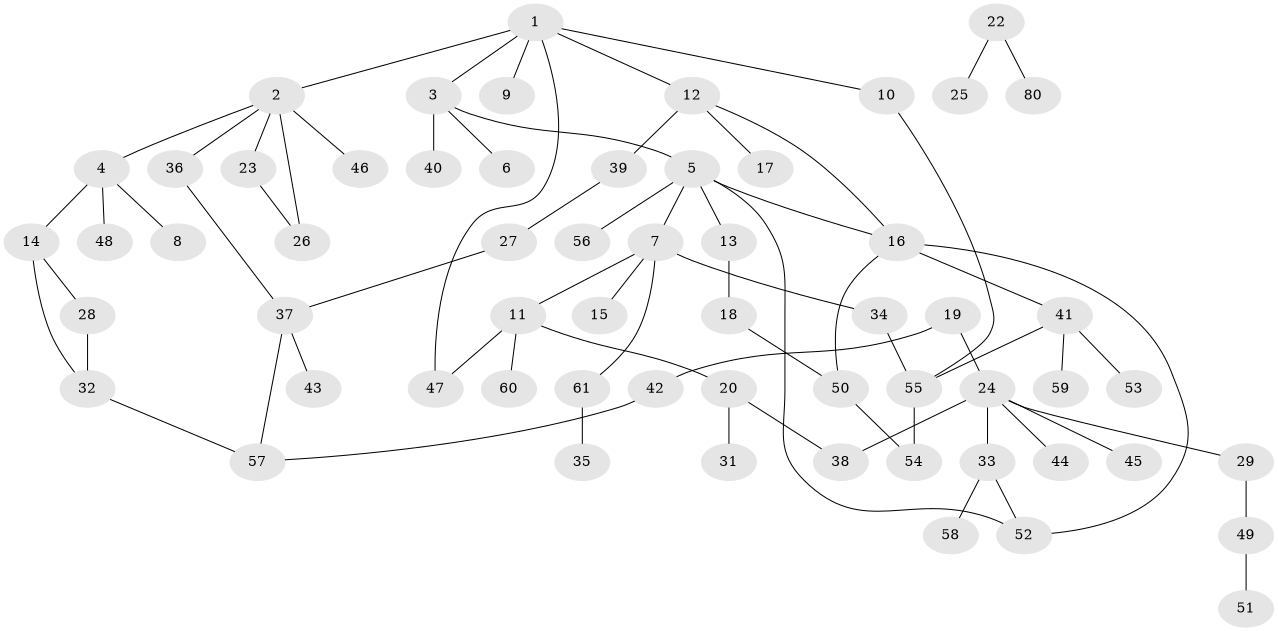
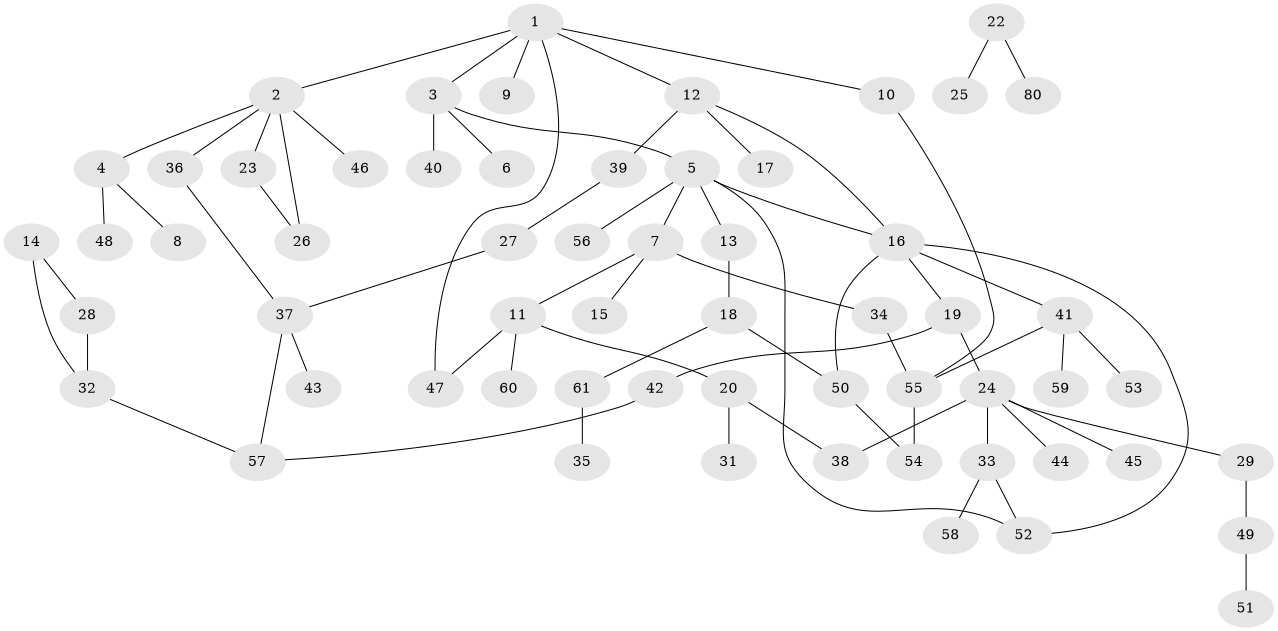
(67, 206) -> none
none -> (925, 279)
(641, 324) -> (658, 351)
